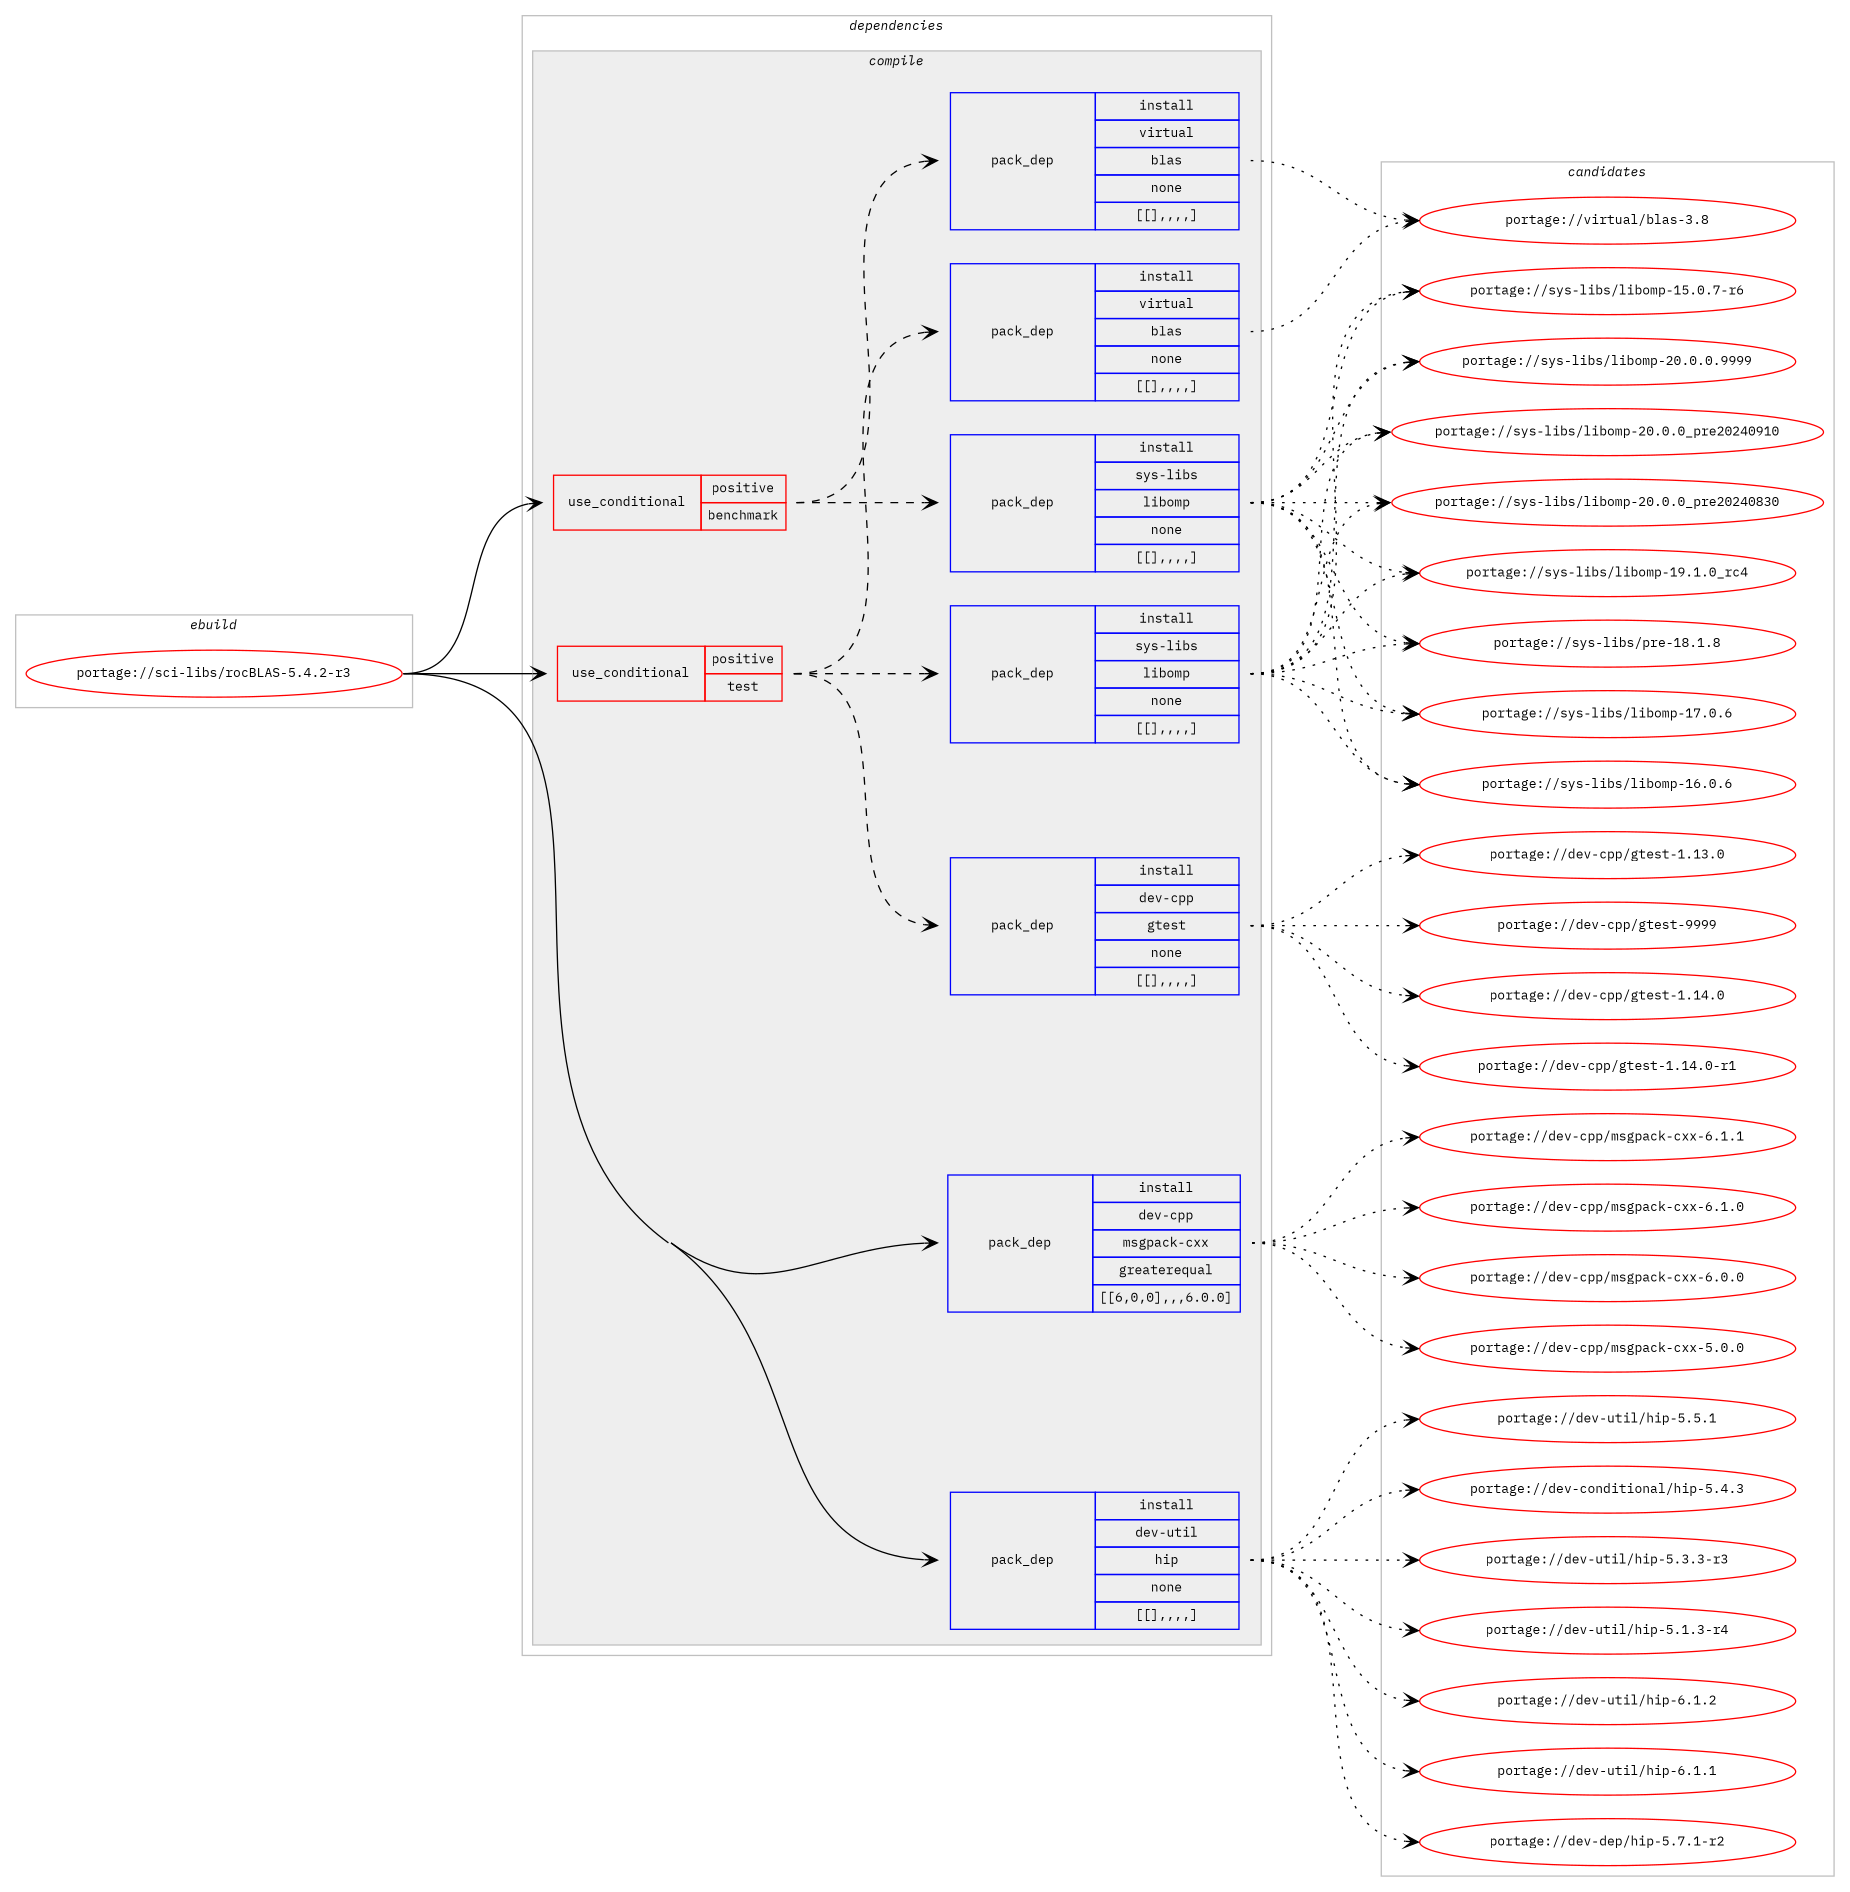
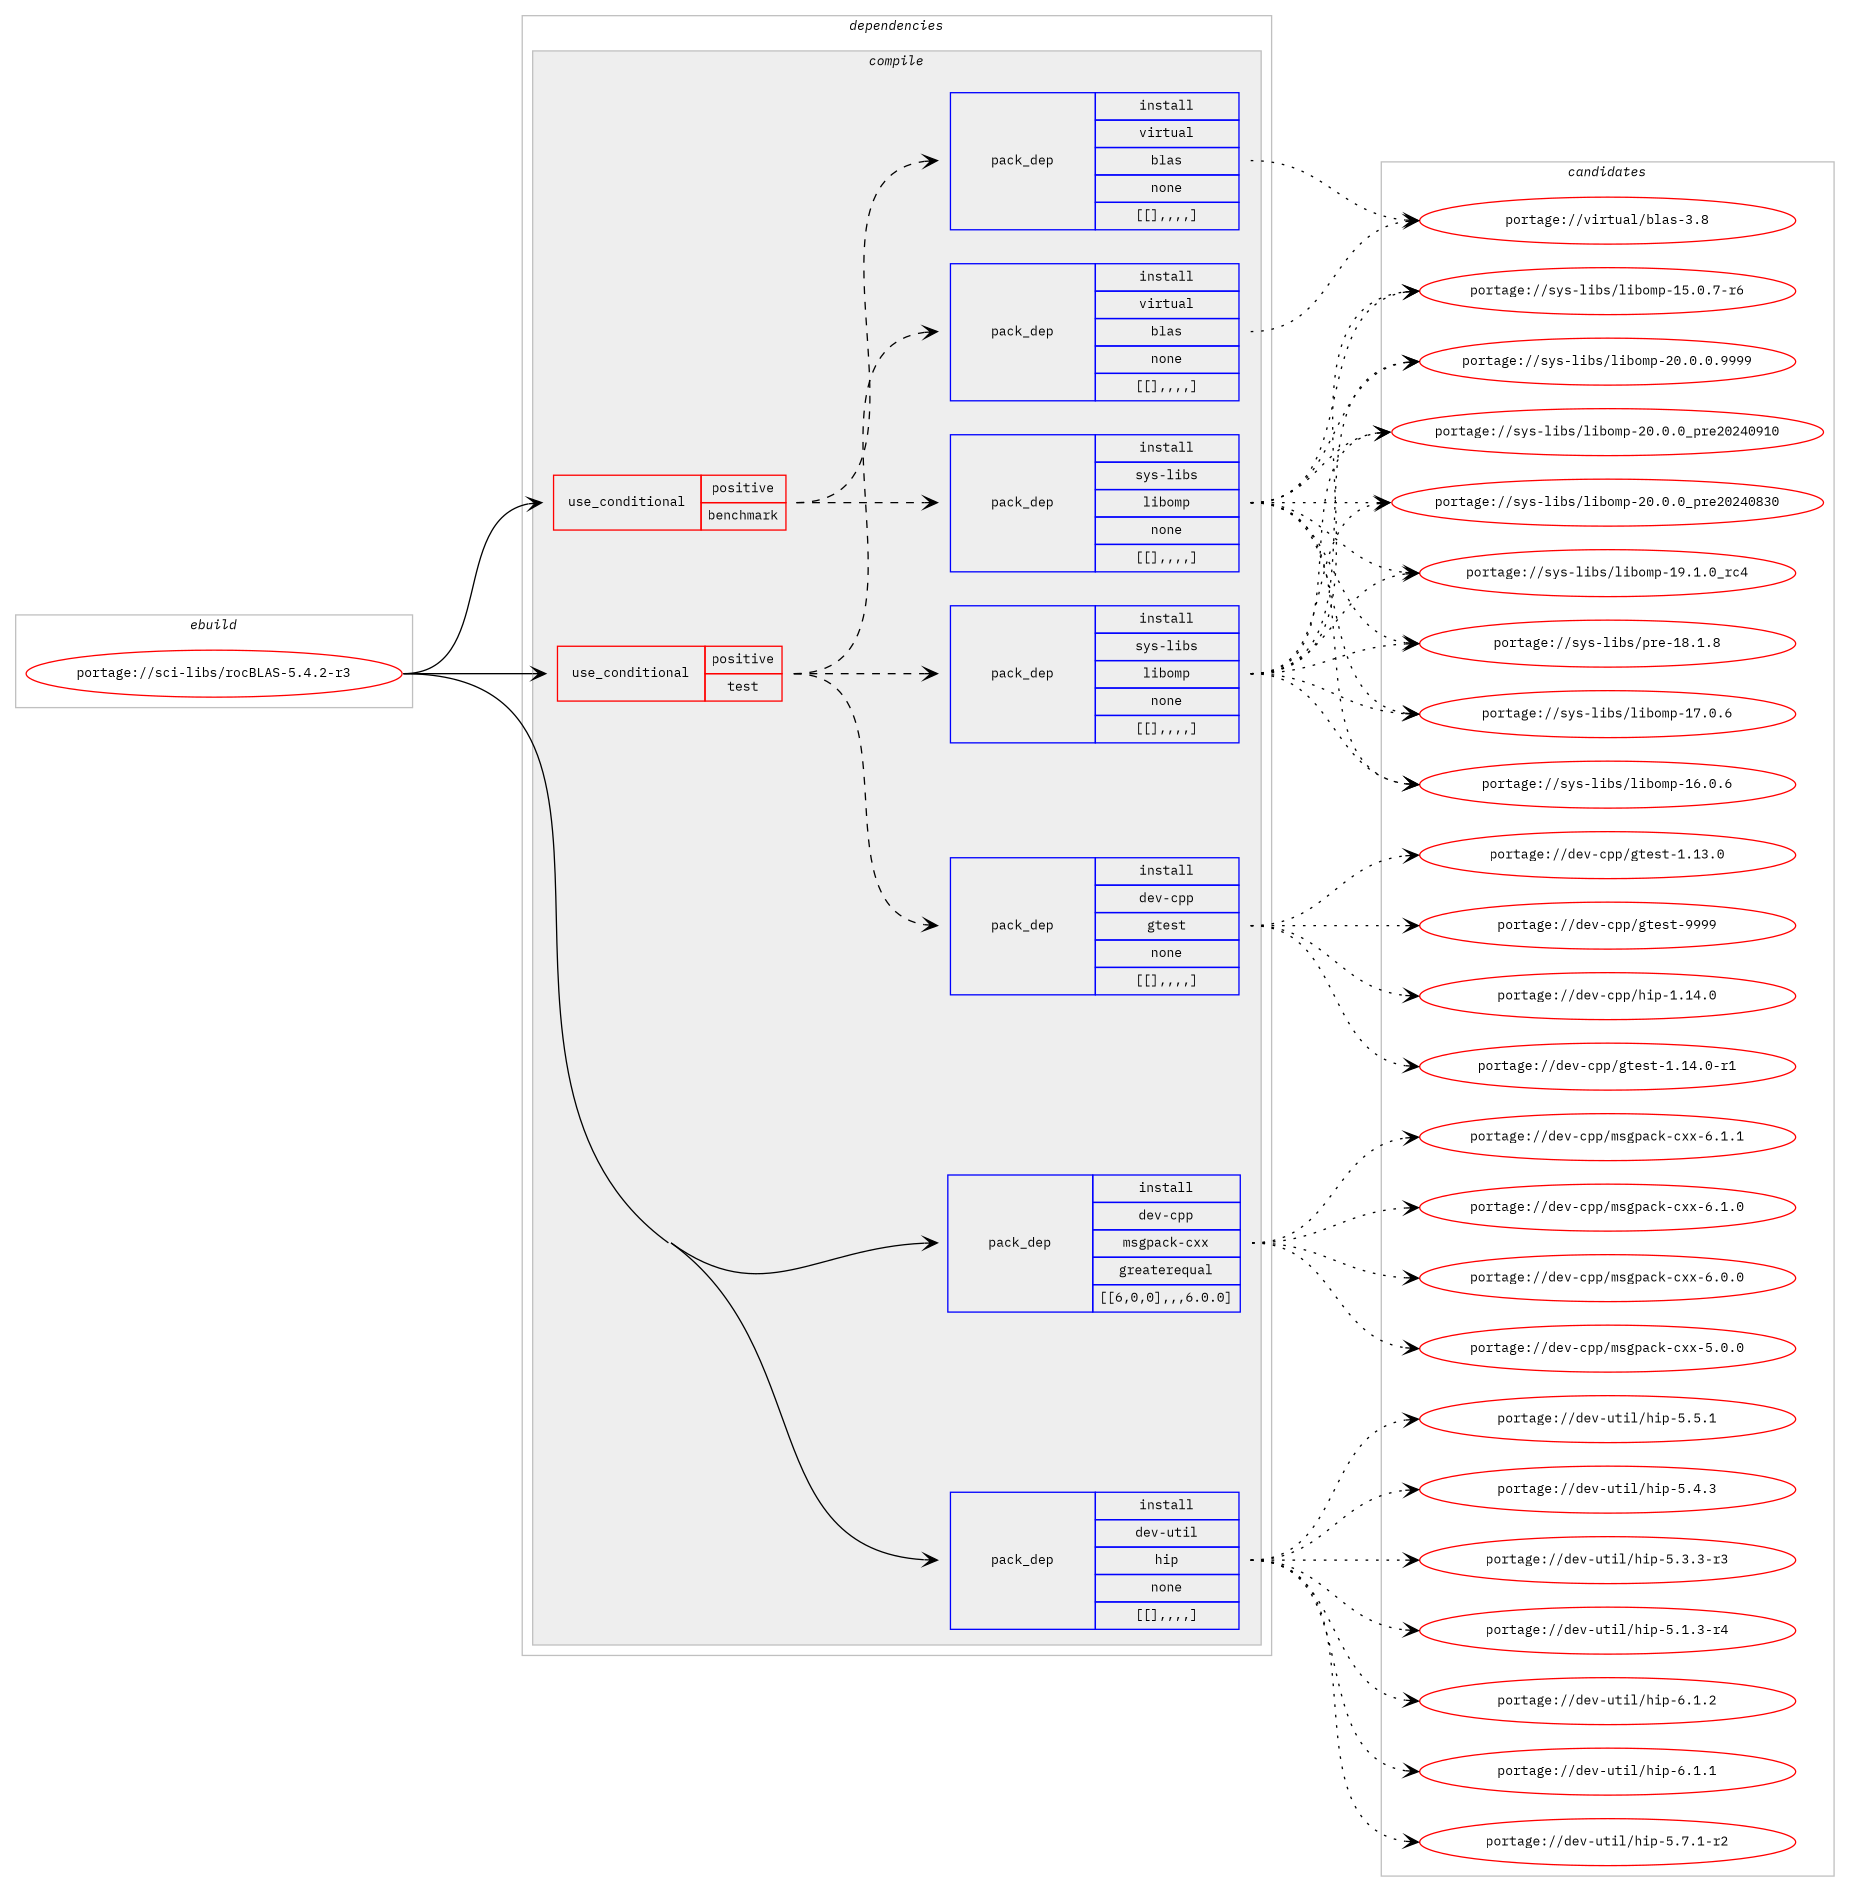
(1608, 996) -> (1608, 996)
(1608, 1490) -> (1608, 1490)
(1608, 1842) -> (1608, 1842)
